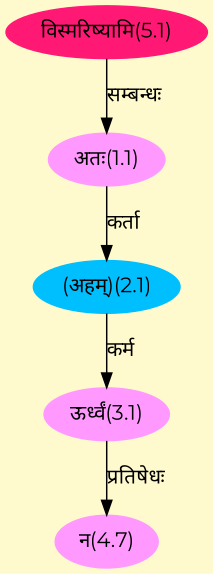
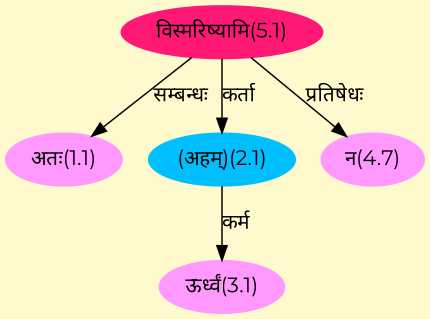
(107, 216) -> (222, 88)
(107, 471) -> (293, 92)
